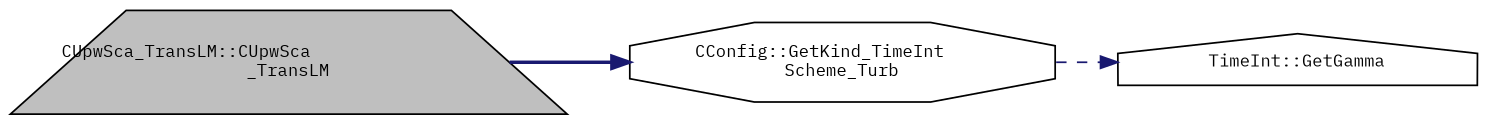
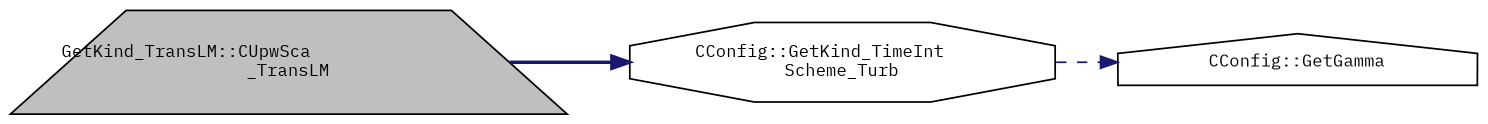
(289, 62) -> (289, 62)
(1298, 62) -> (1298, 62)
